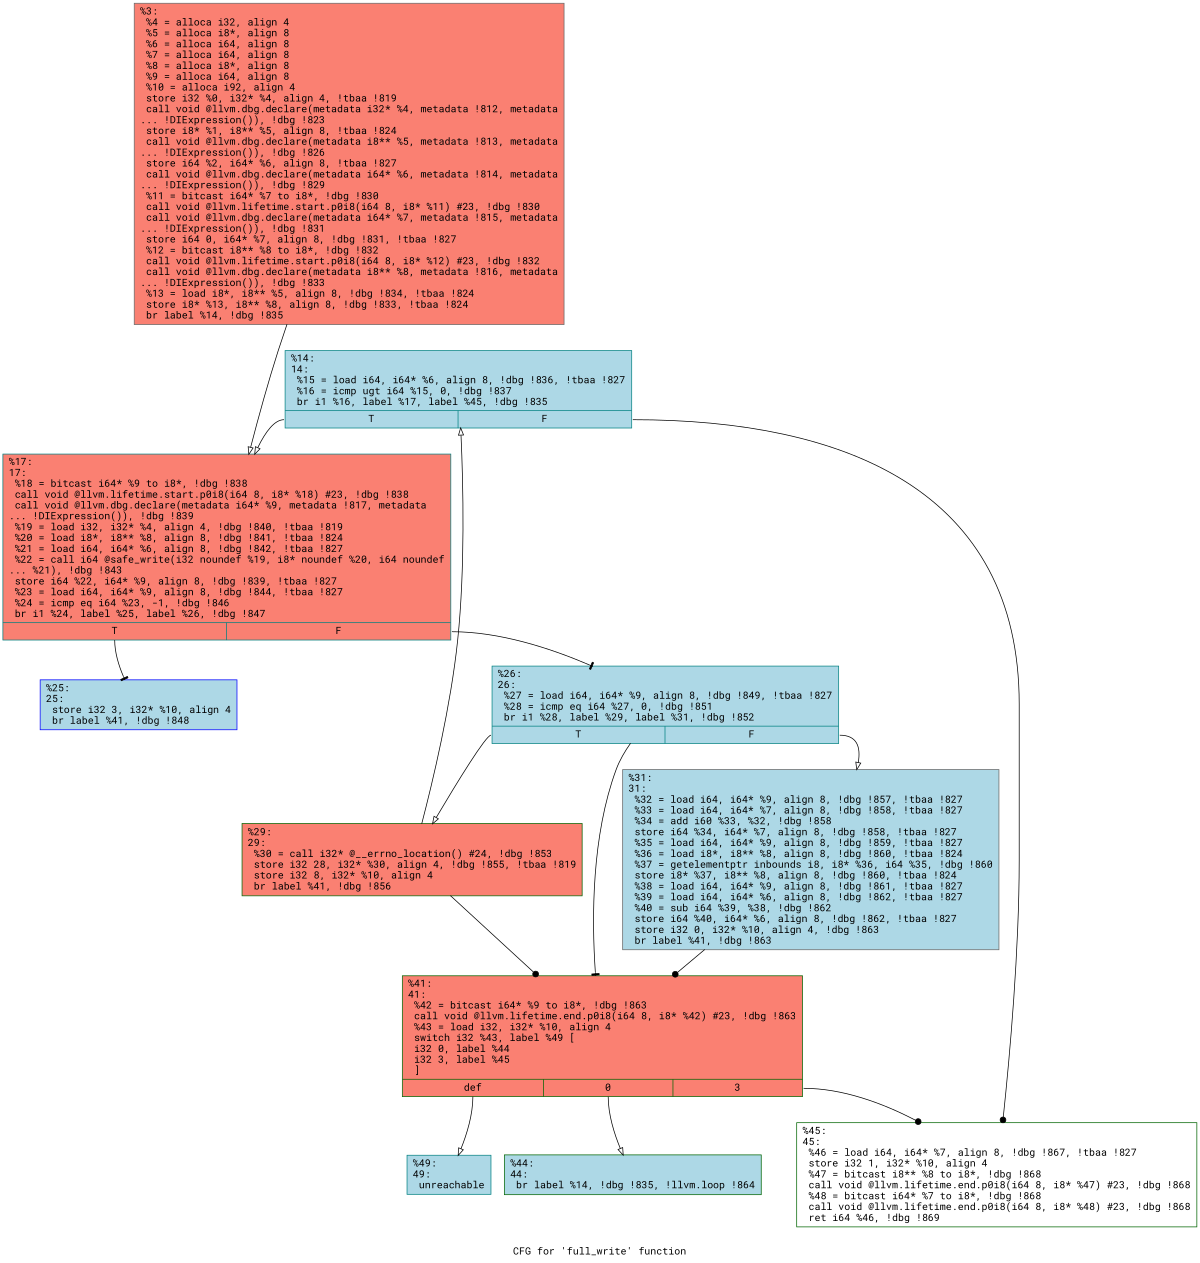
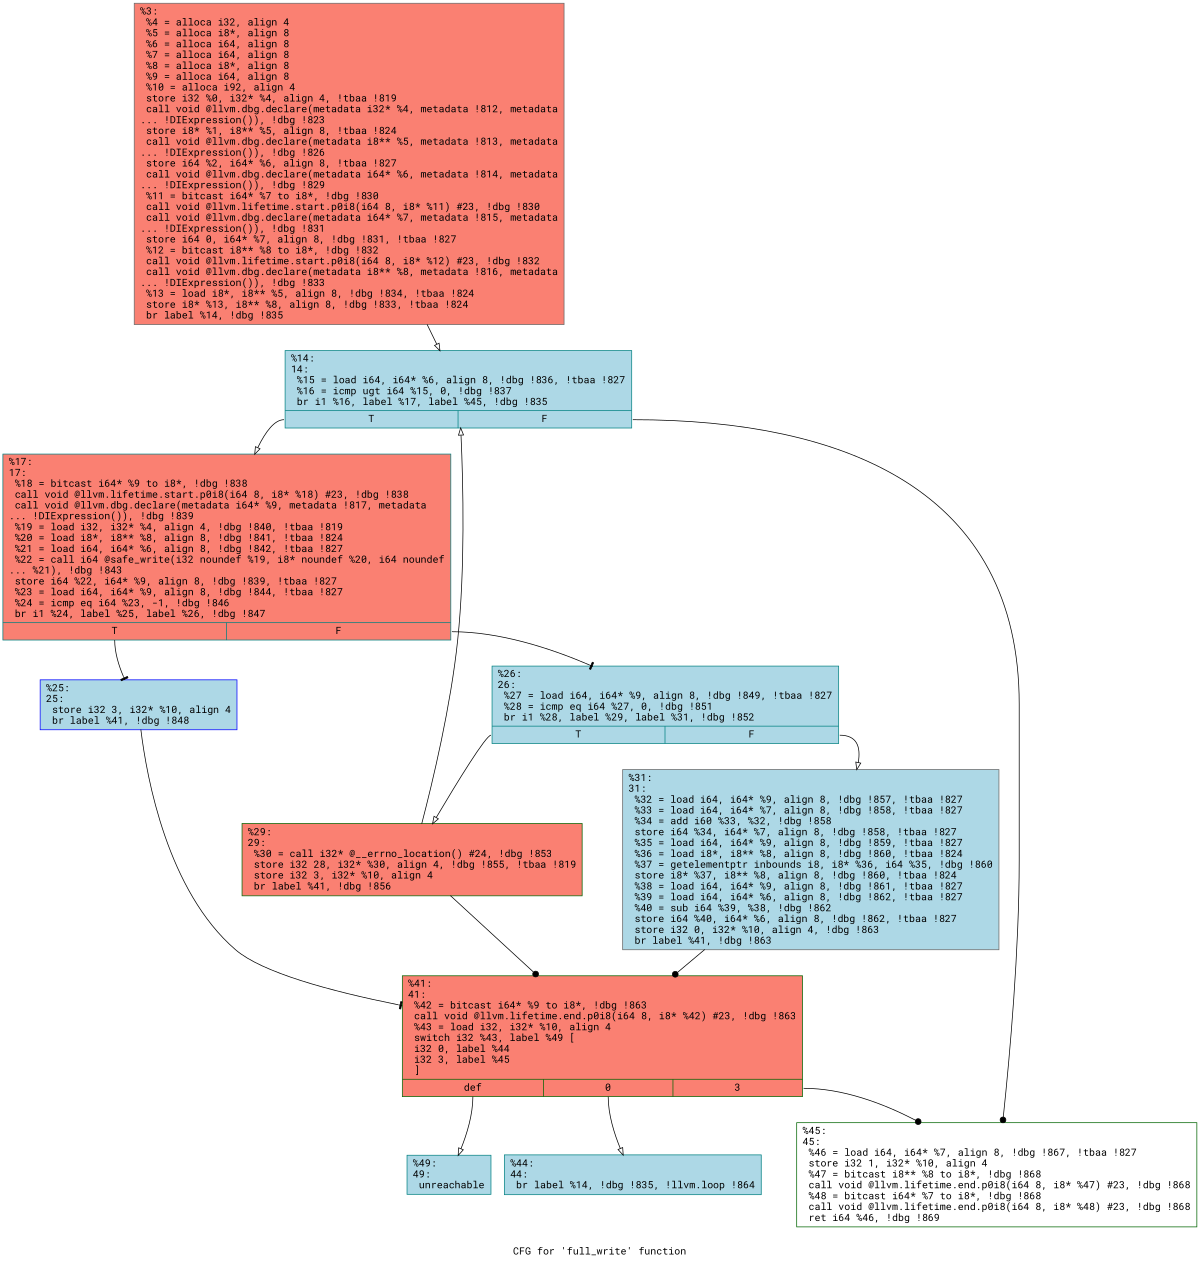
(268, 385) -> (432, 334)
(597, 855) -> (211, 924)
(340, 876) -> (340, 876)
(633, 1175) -> (633, 1175)
